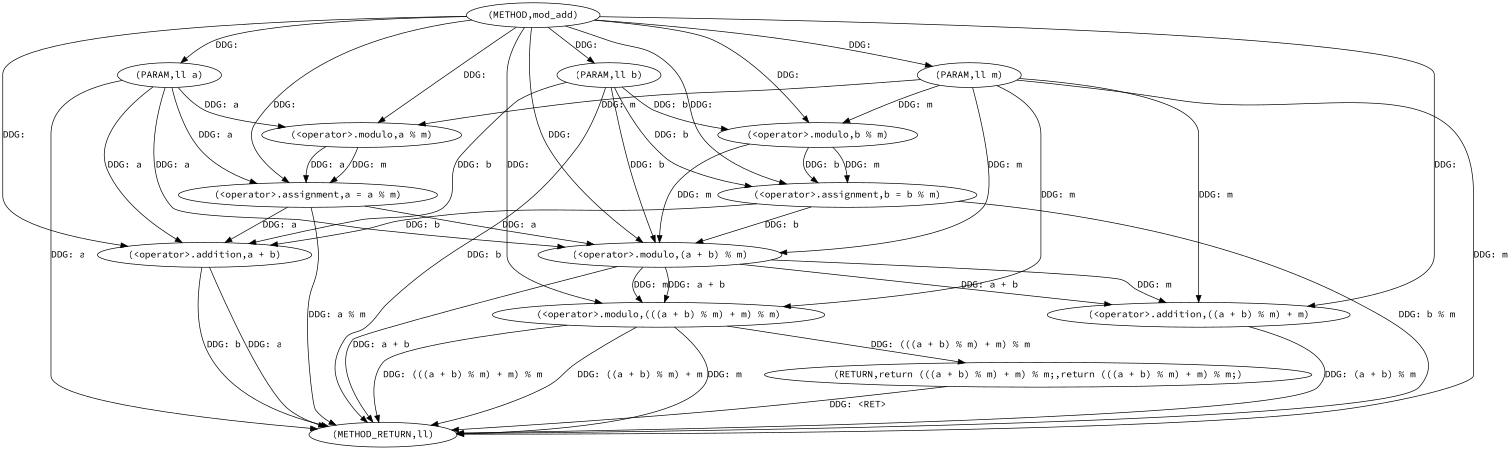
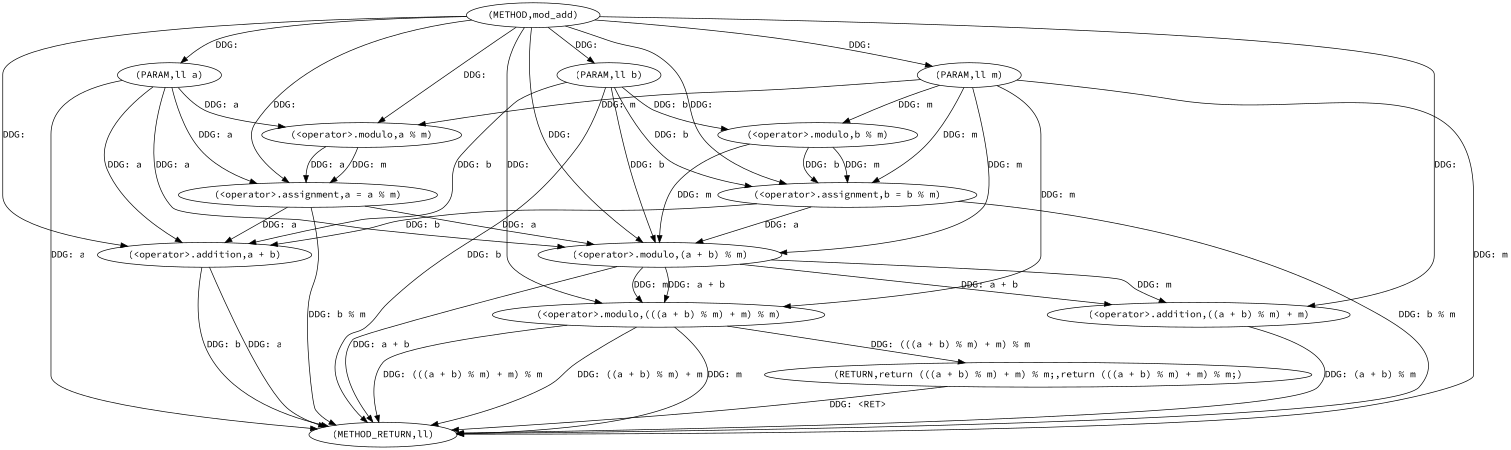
(713, 40) -> none
(1191, 119) -> (929, 141)
(782, 225) -> (782, 225)
(337, 315) -> (337, 315)
